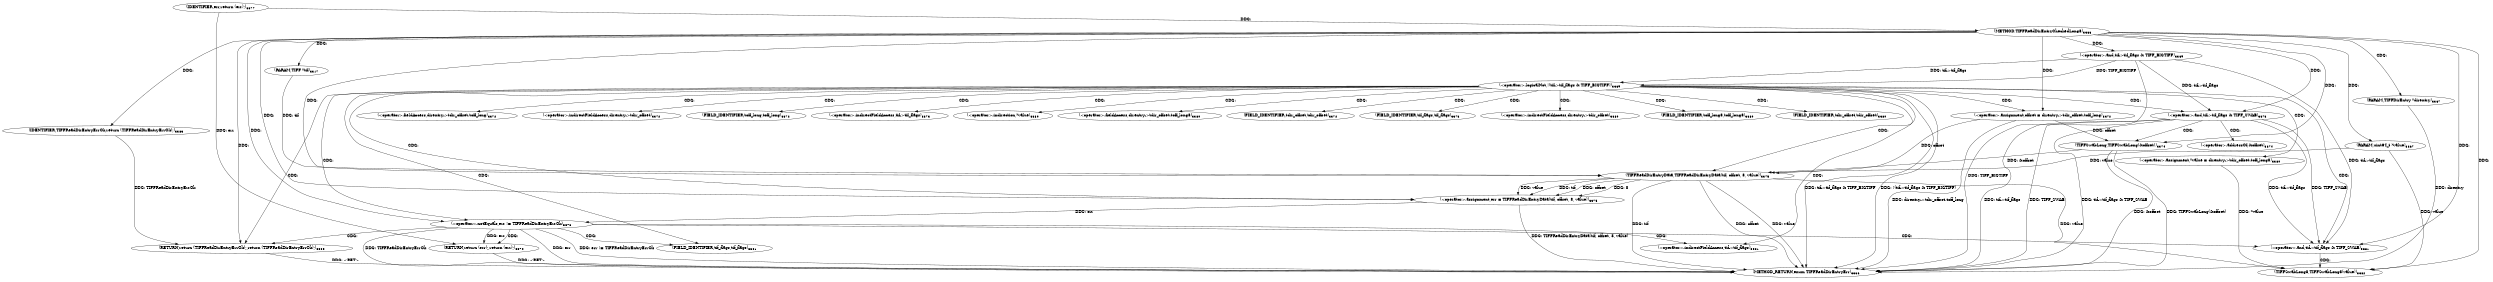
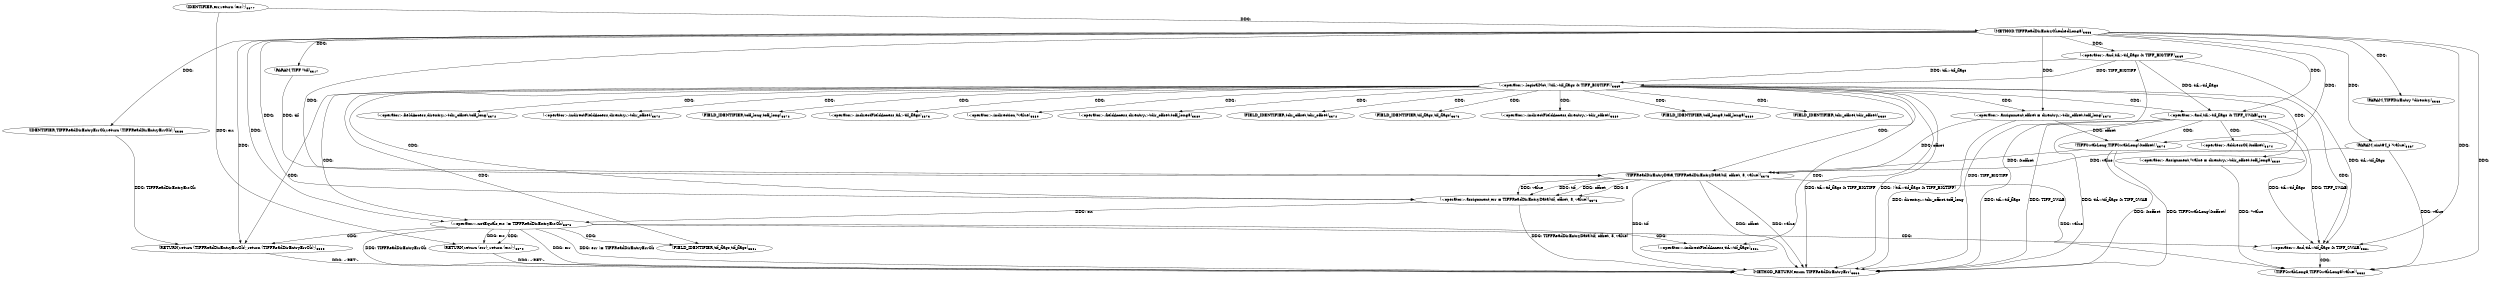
(2436, 100) -> (2436, 100)
(2223, 268) -> none
